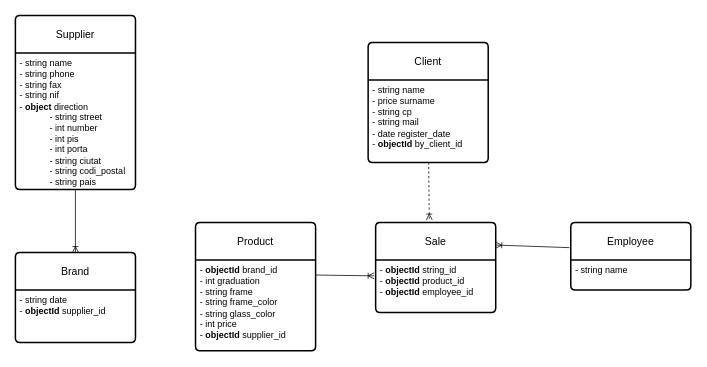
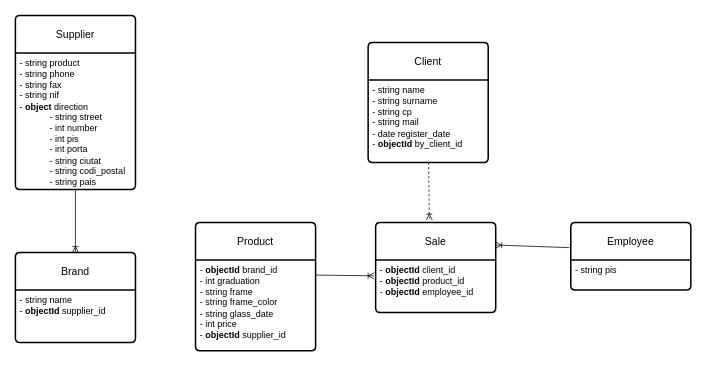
(424, 118) -> (424, 118)
(64, 123) -> (64, 123)
(604, 271) -> (600, 271)
(431, 281) -> (431, 281)
(249, 303) -> (249, 303)
(69, 306) -> (69, 306)
